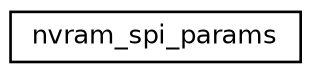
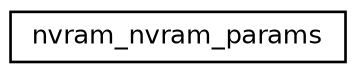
(156, 37) -> (178, 37)
